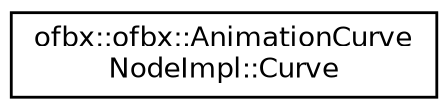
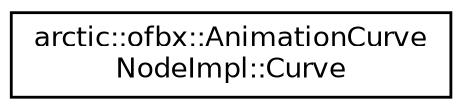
(224, 55) -> (231, 55)
